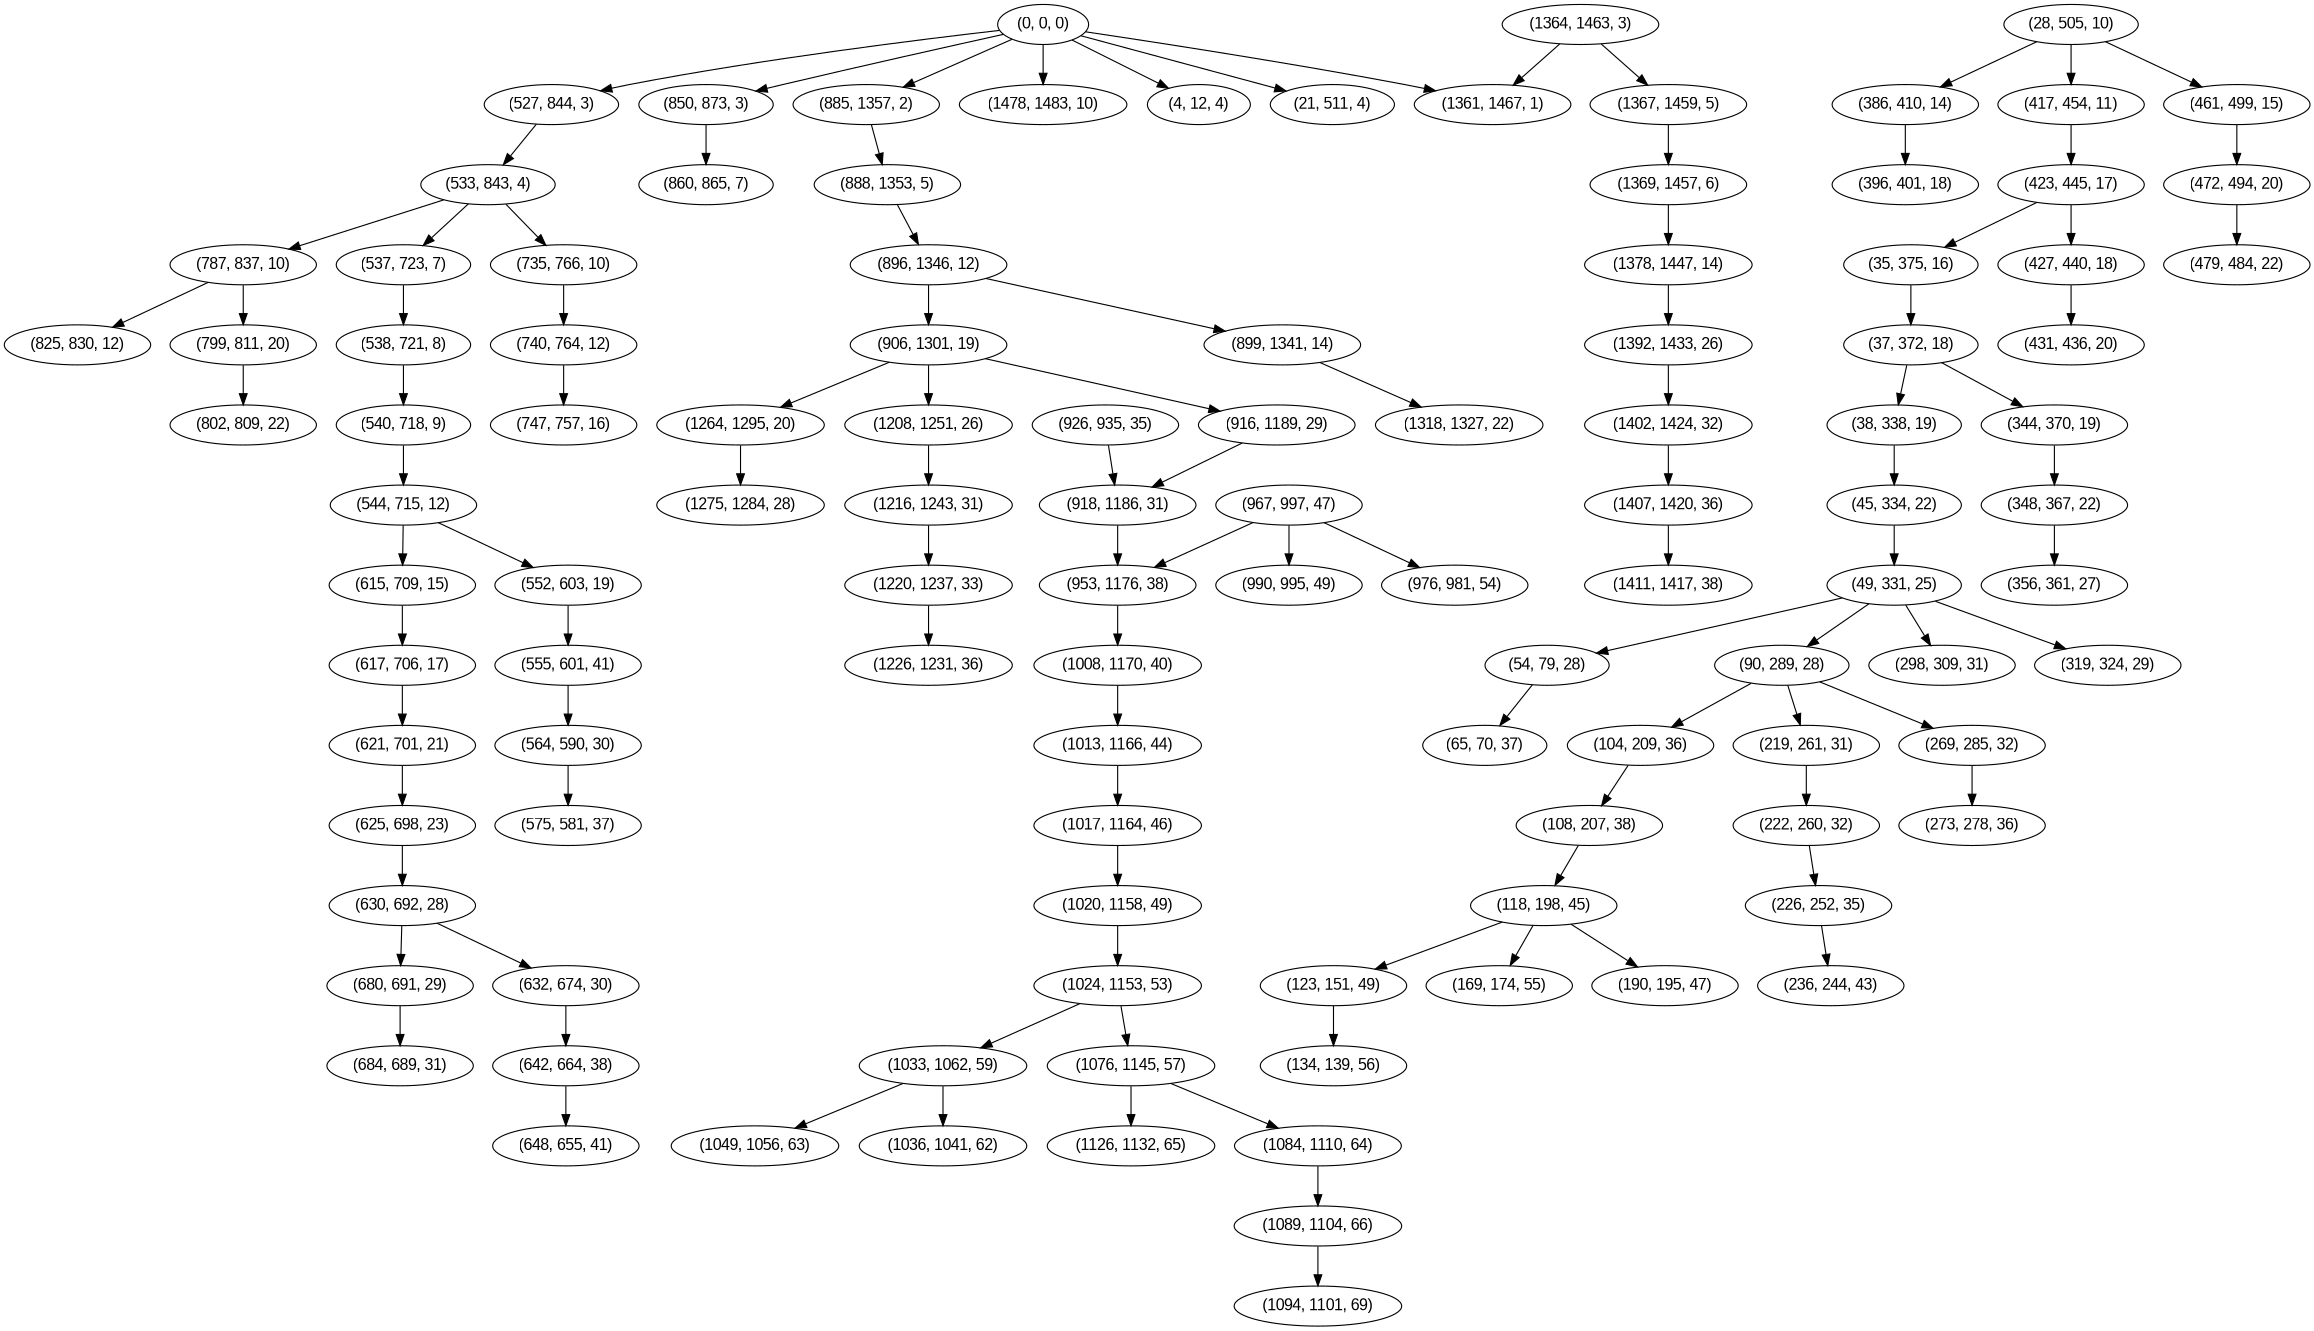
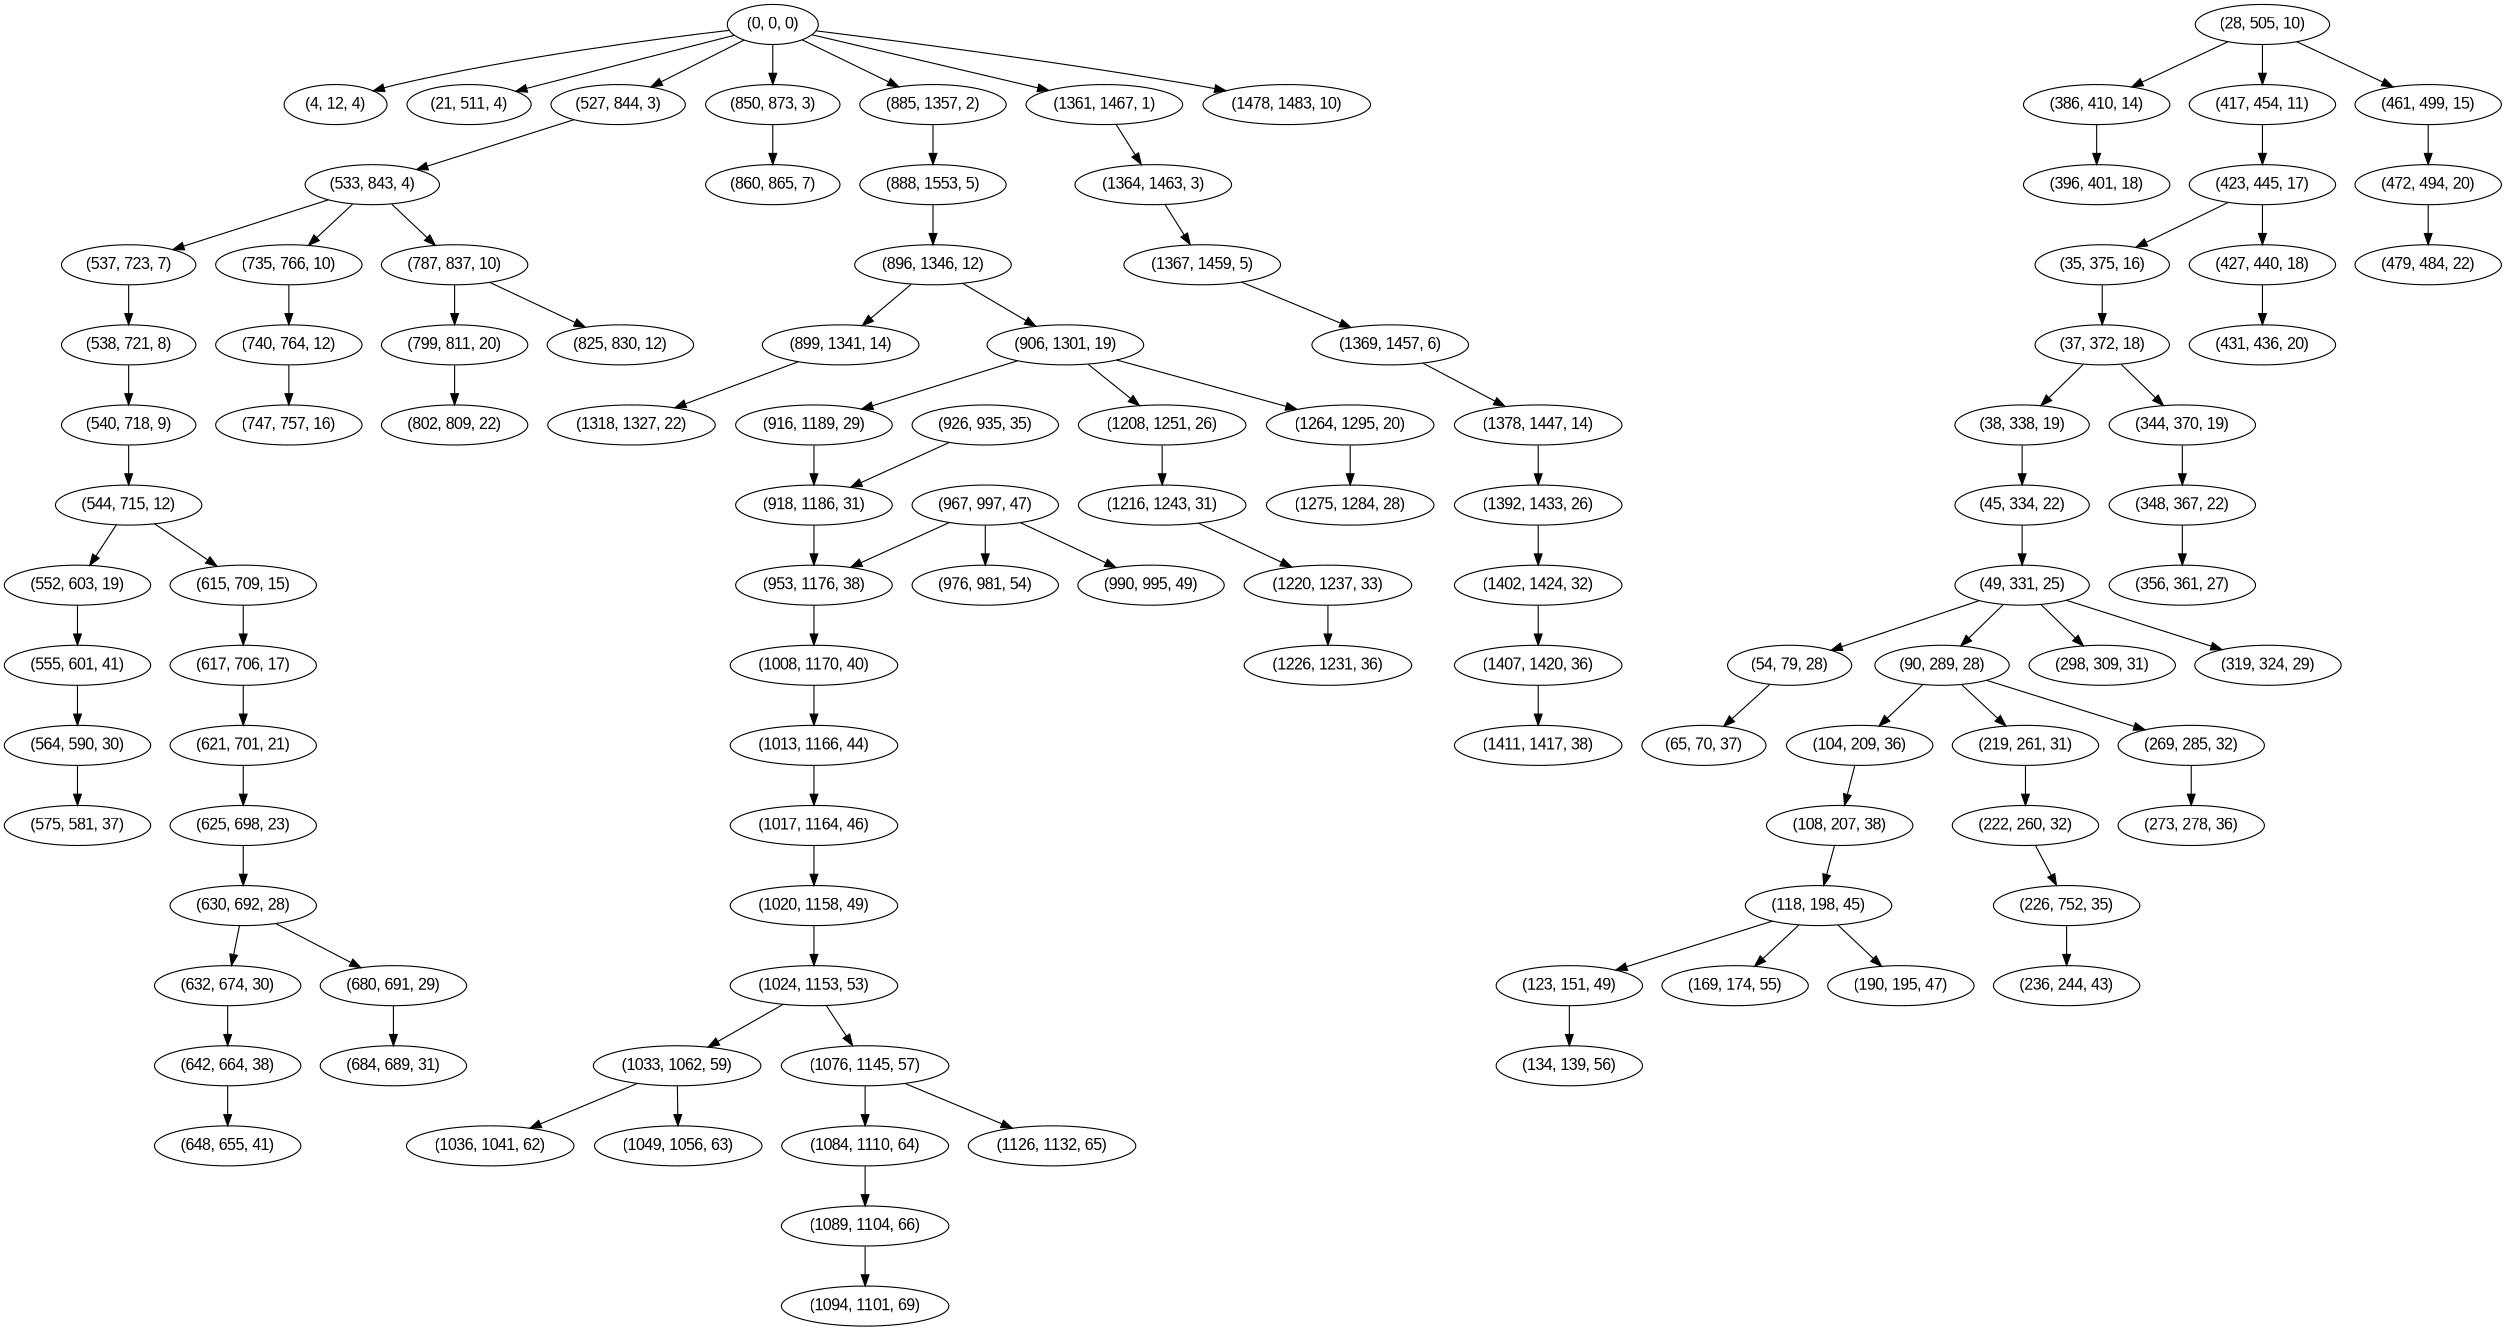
(1541, 61) -> (1126, 140)
(887, 185) -> (933, 185)
(1818, 906) -> (2067, 906)
